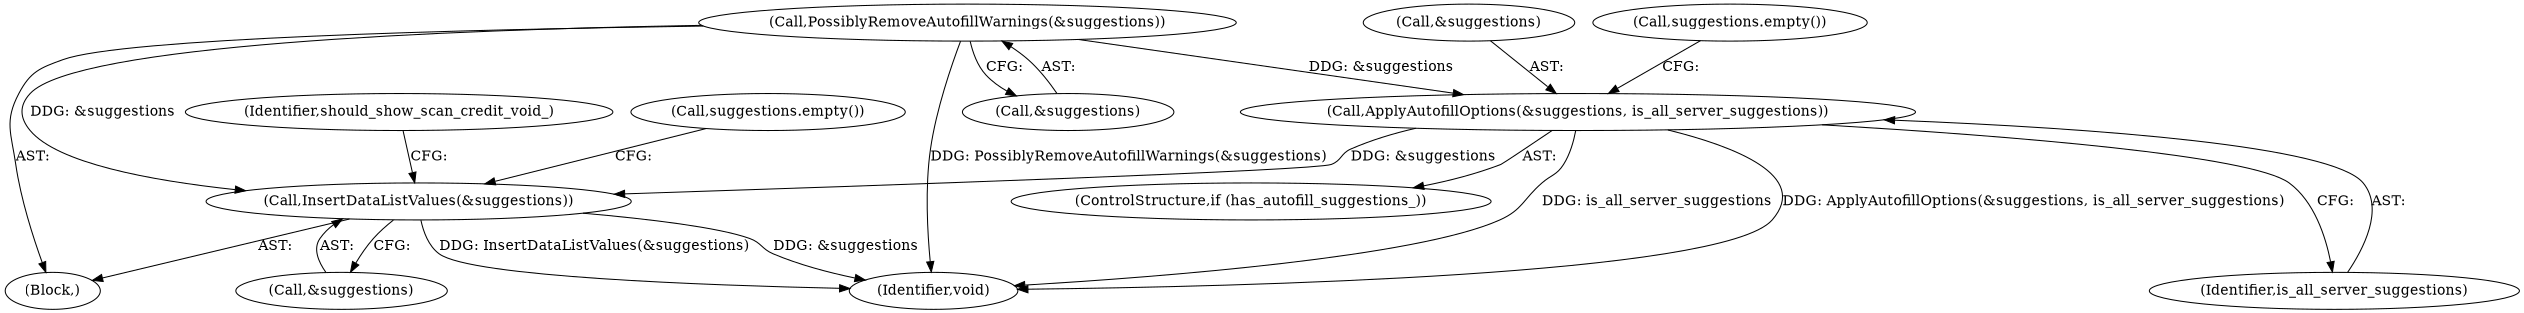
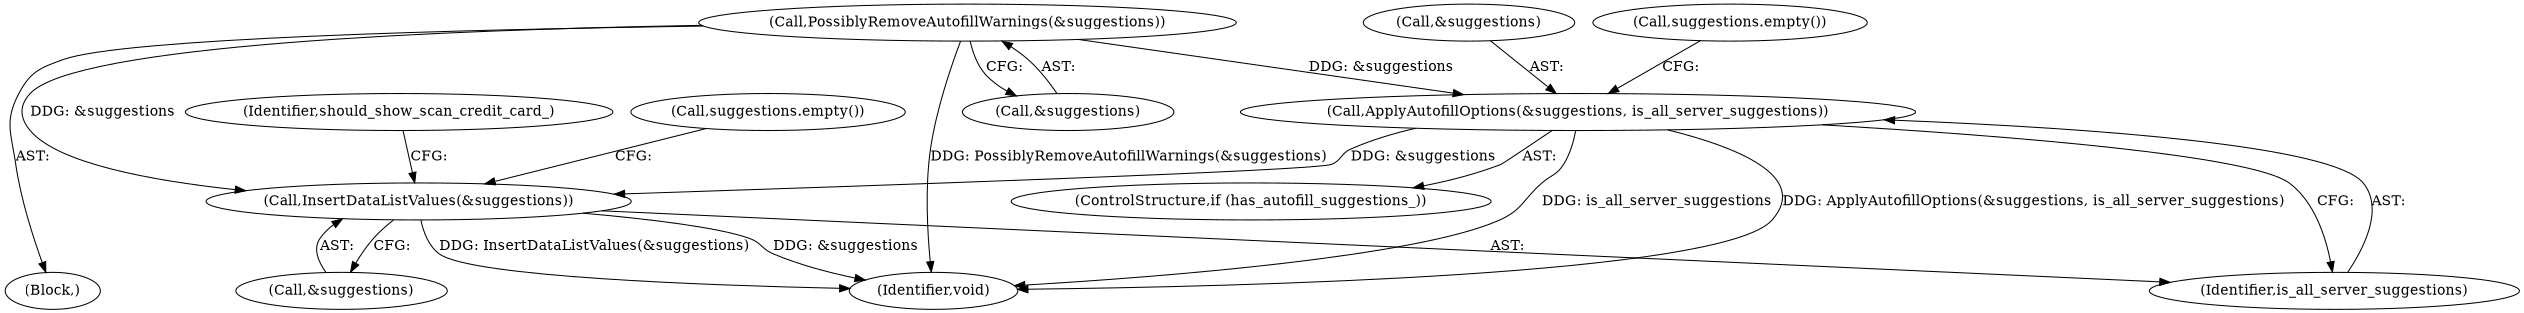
(399, 112) -> (399, 112)
(226, 248) -> (1342, 245)
